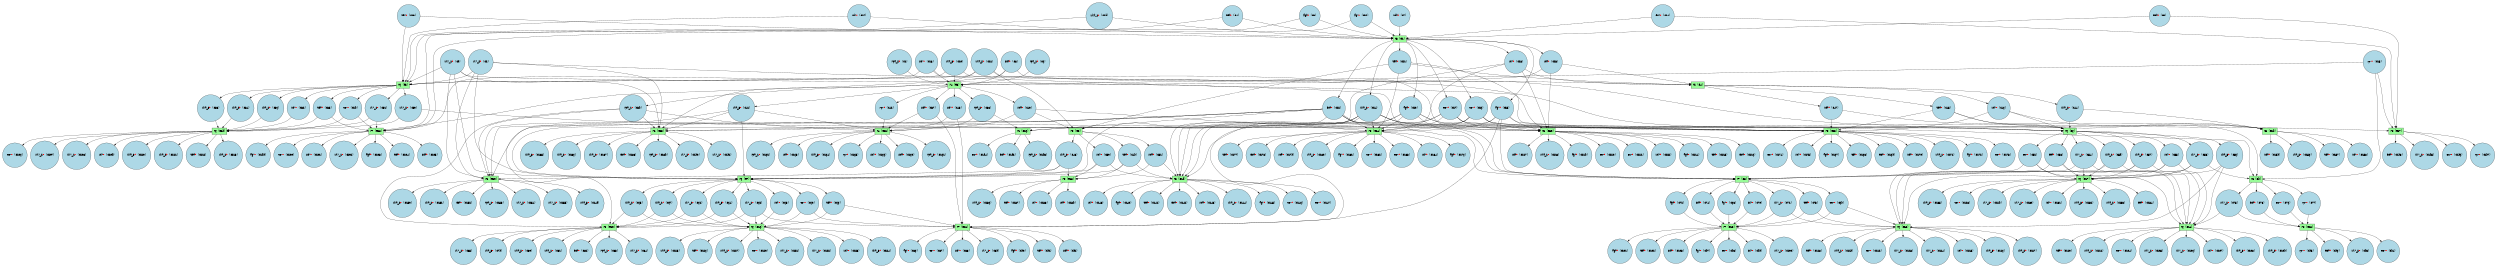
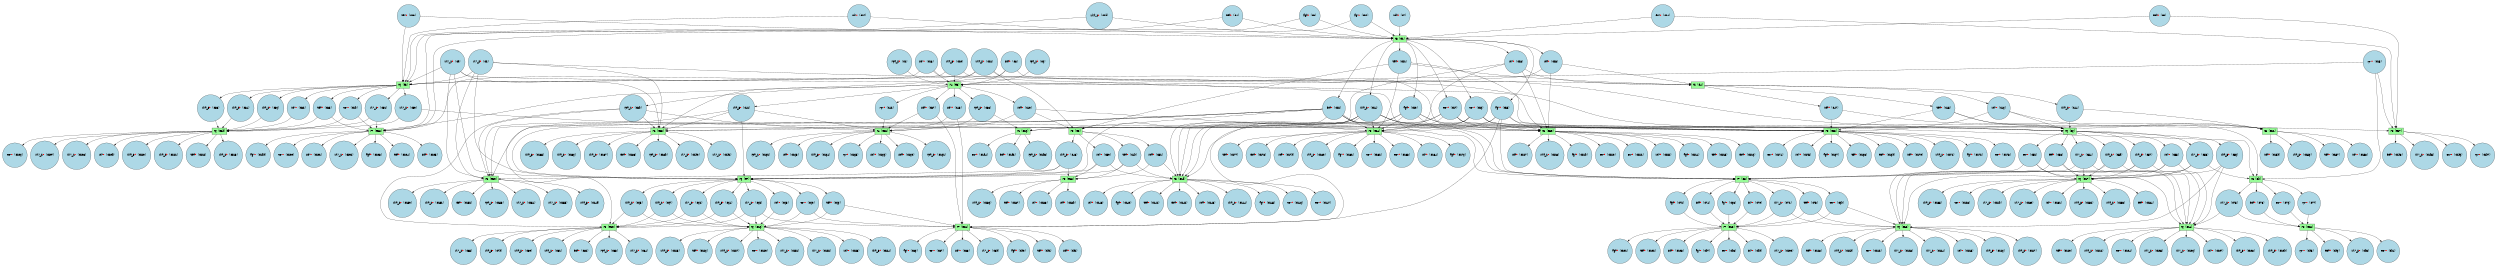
(2270, 131) -> (2270, 131)
